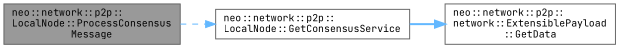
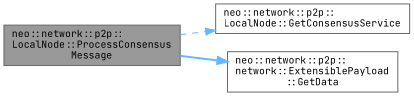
(422, 24) -> (199, 58)
